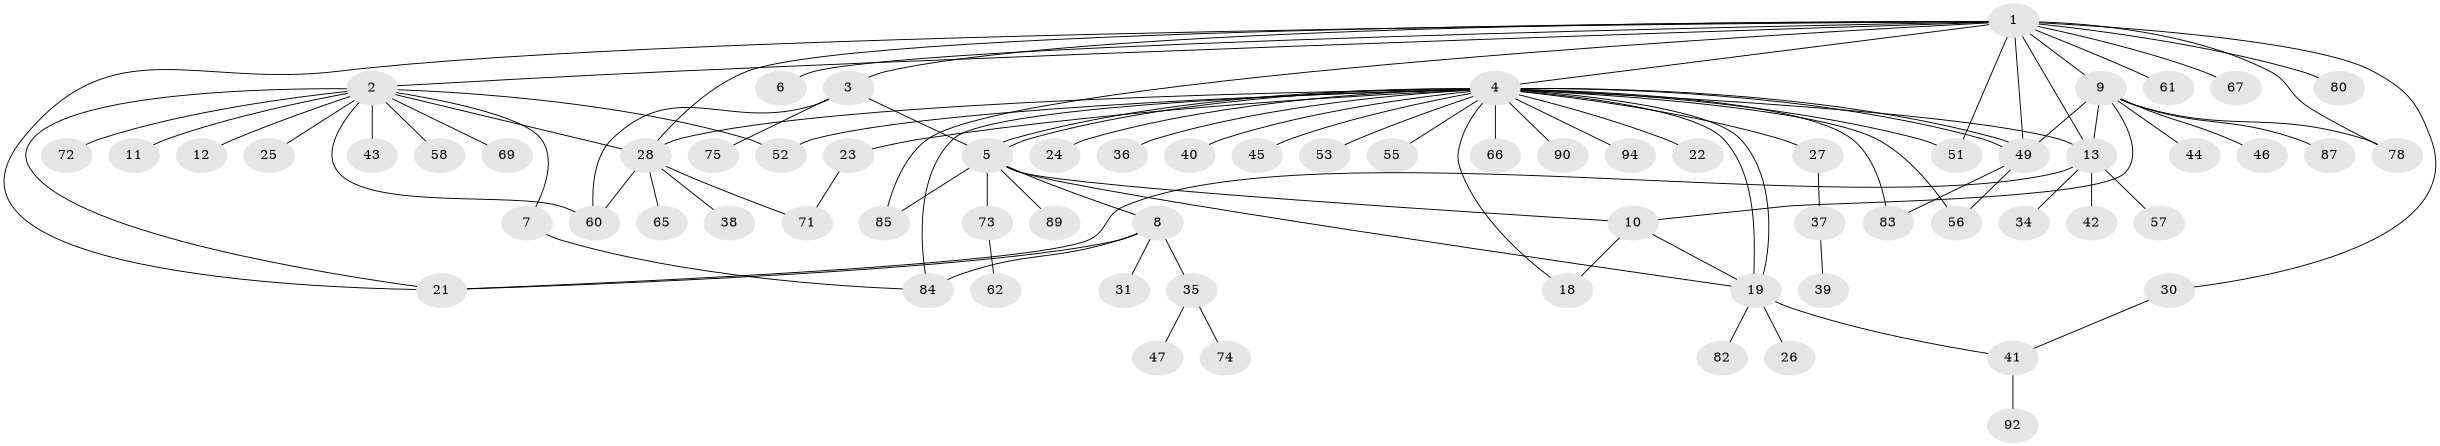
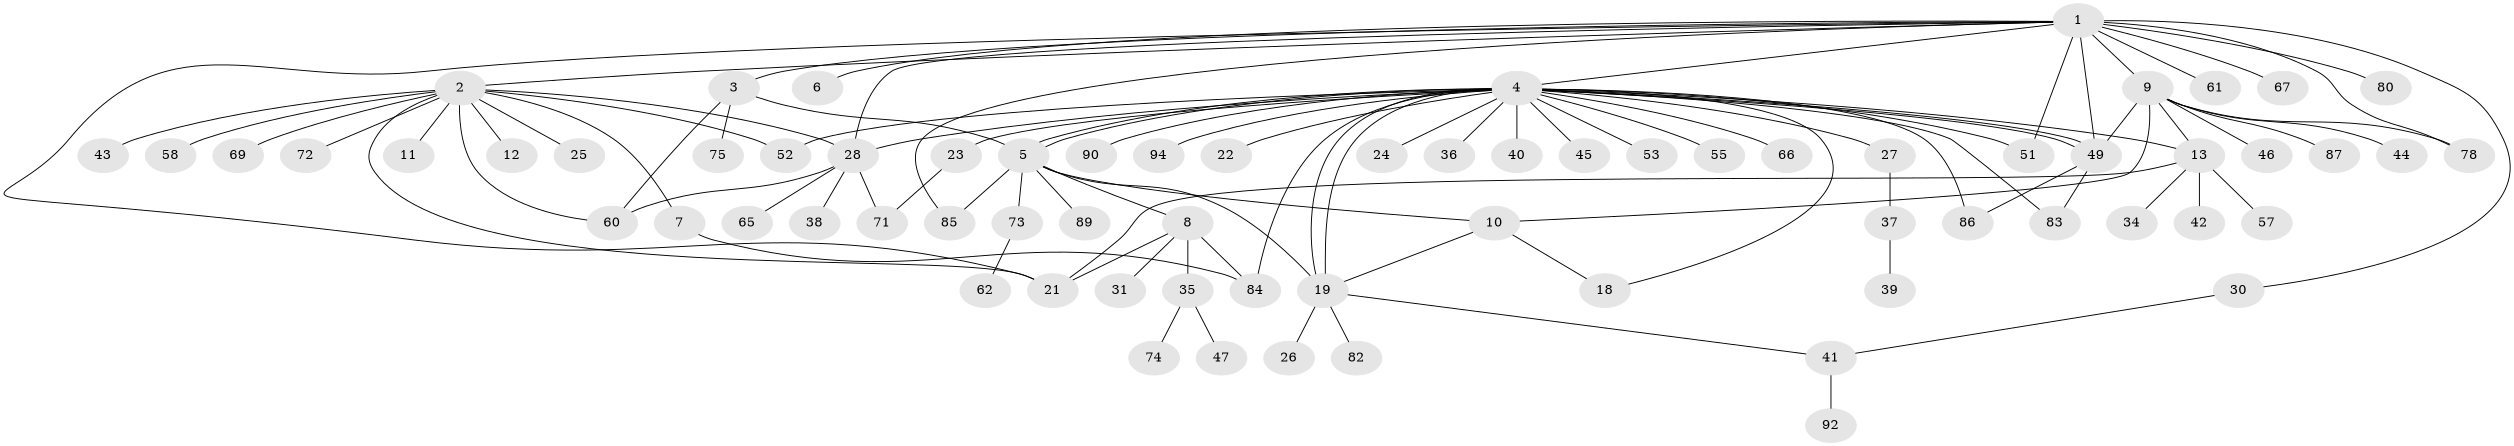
(2053, 88) -> none
(1957, 223) -> (1968, 223)
